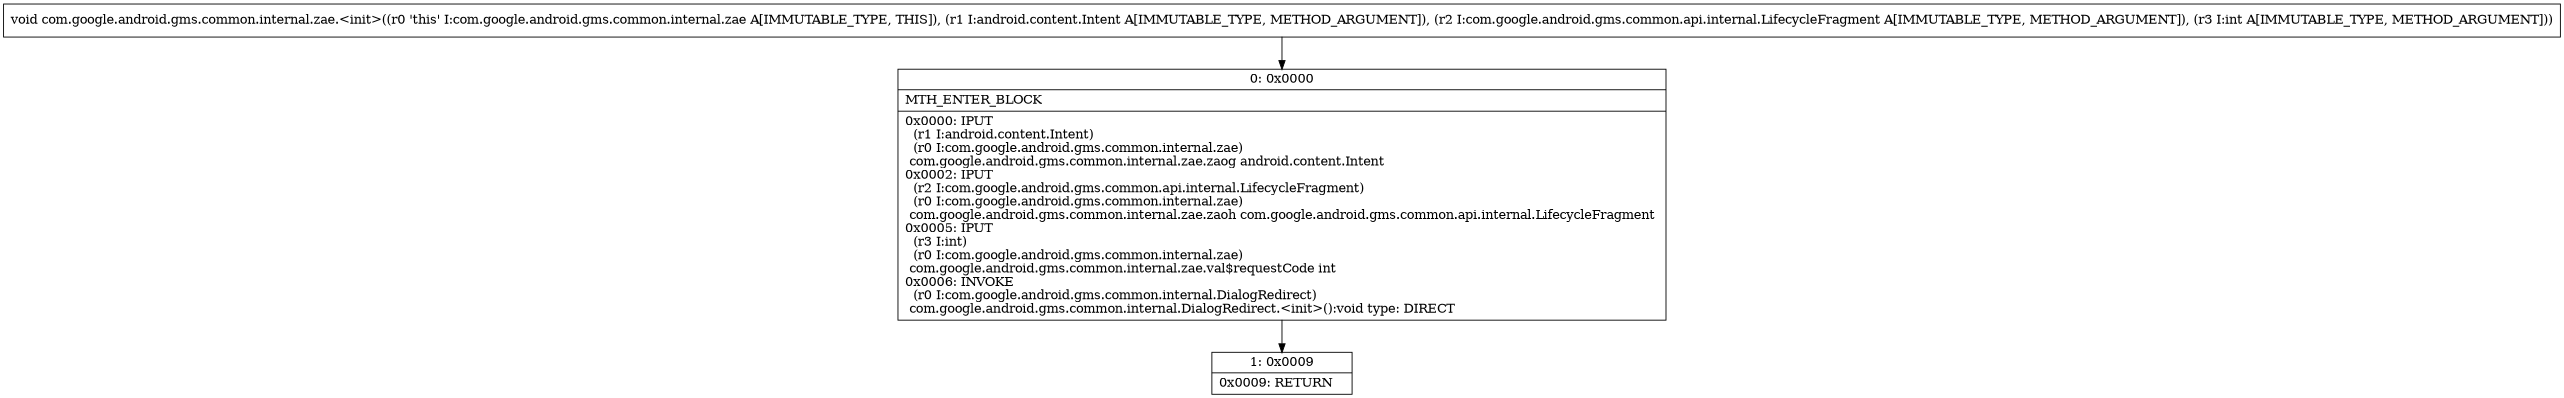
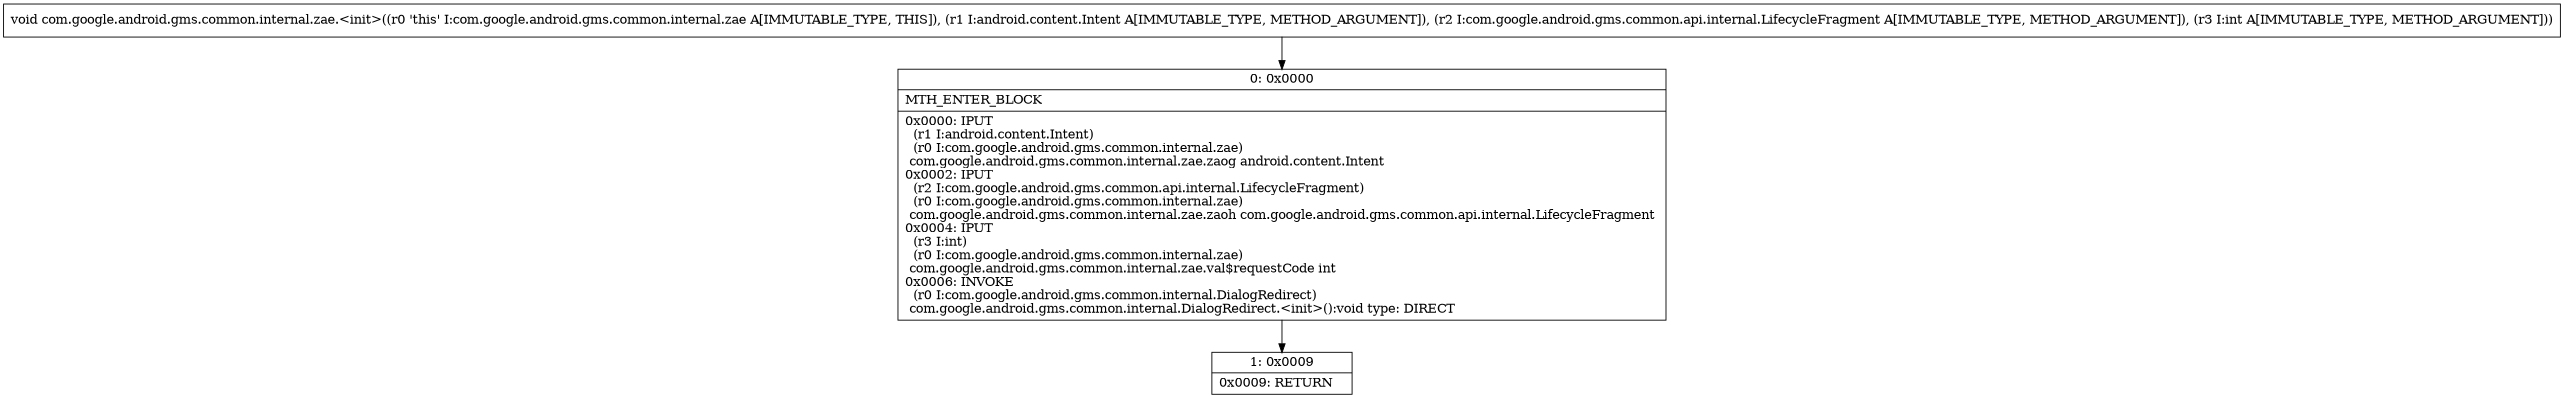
(953, 229) -> (953, 229)
